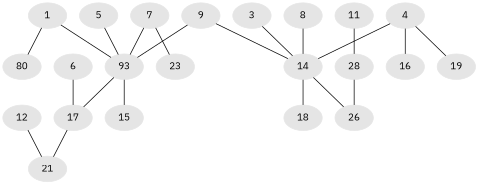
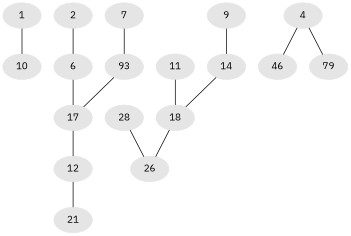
none -> (73, 16)
(99, 16) -> none
(252, 16) -> none
(303, 16) -> none
(354, 36) -> (175, 92)
(166, 39) -> none
(360, 39) -> none
(86, 41) -> none
(22, 67) -> (22, 67)
(175, 67) -> none
(405, 67) -> (278, 67)
(456, 67) -> (329, 67)
(329, 92) -> (163, 143)
(124, 118) -> none
(60, 143) -> (73, 143)
